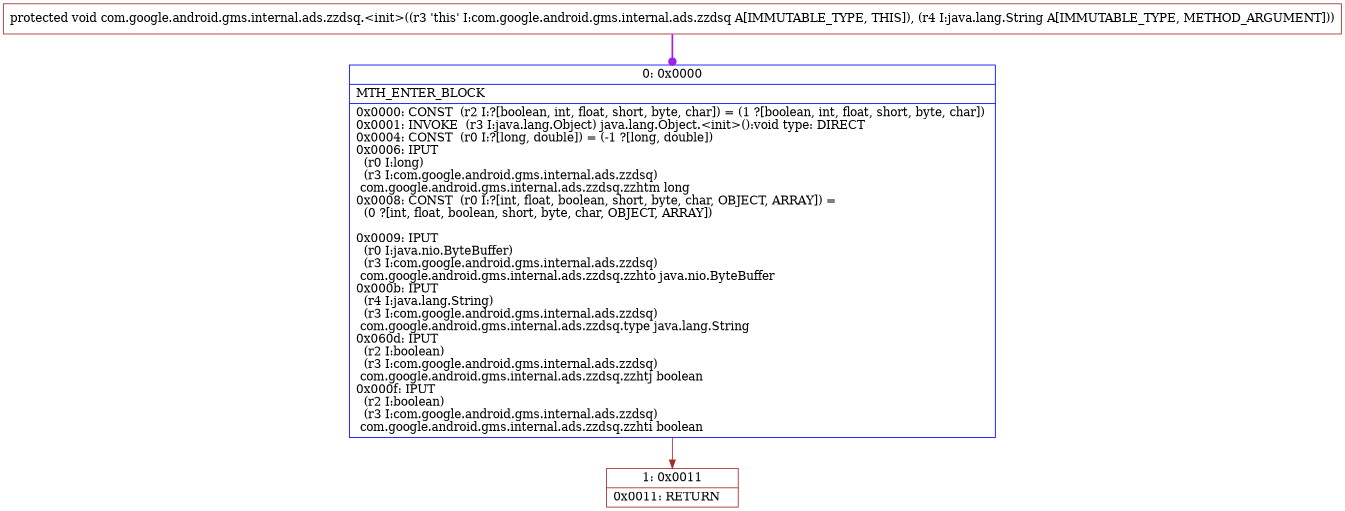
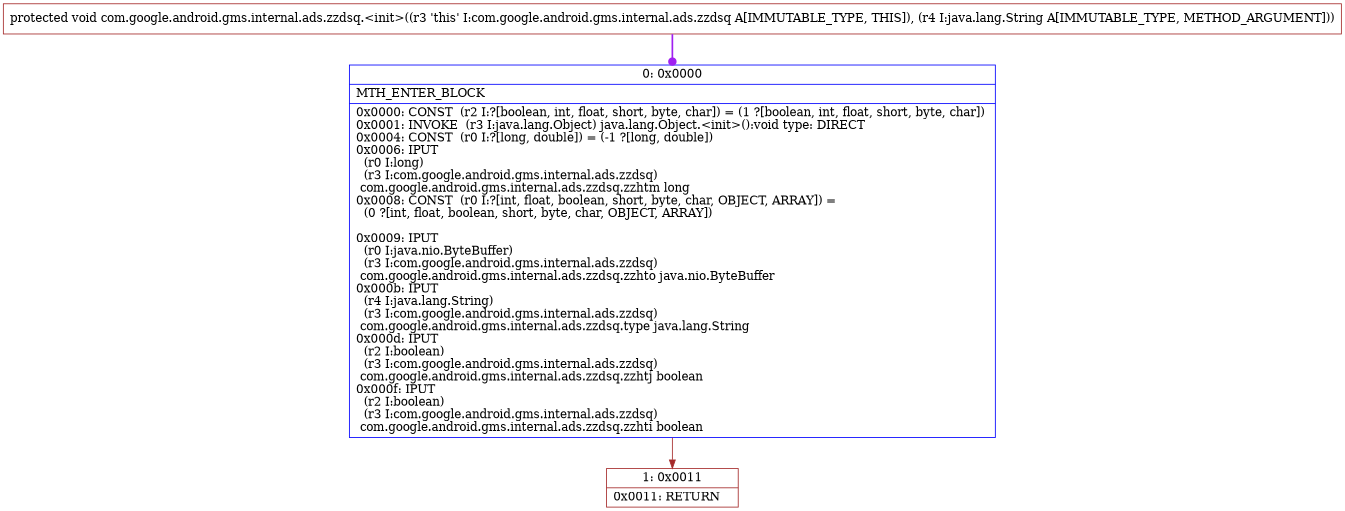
(401, 339) -> (401, 339)
